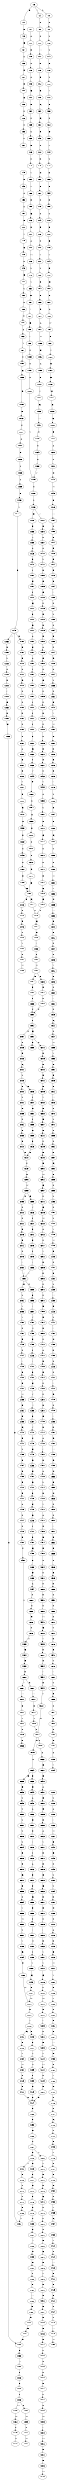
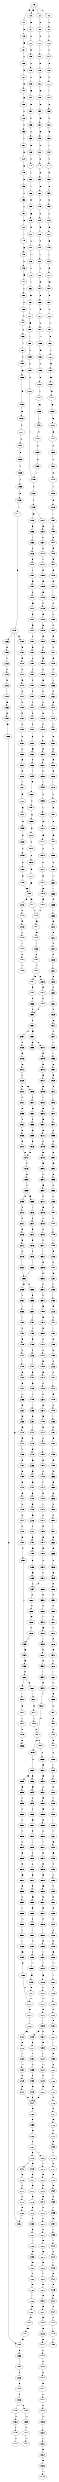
none -> (31, 16)
none -> (23, 159)
(42, 1583) -> (38, 1583)
none -> (53, 1782)
(31, 2031) -> (38, 2031)
none -> (53, 2229)
